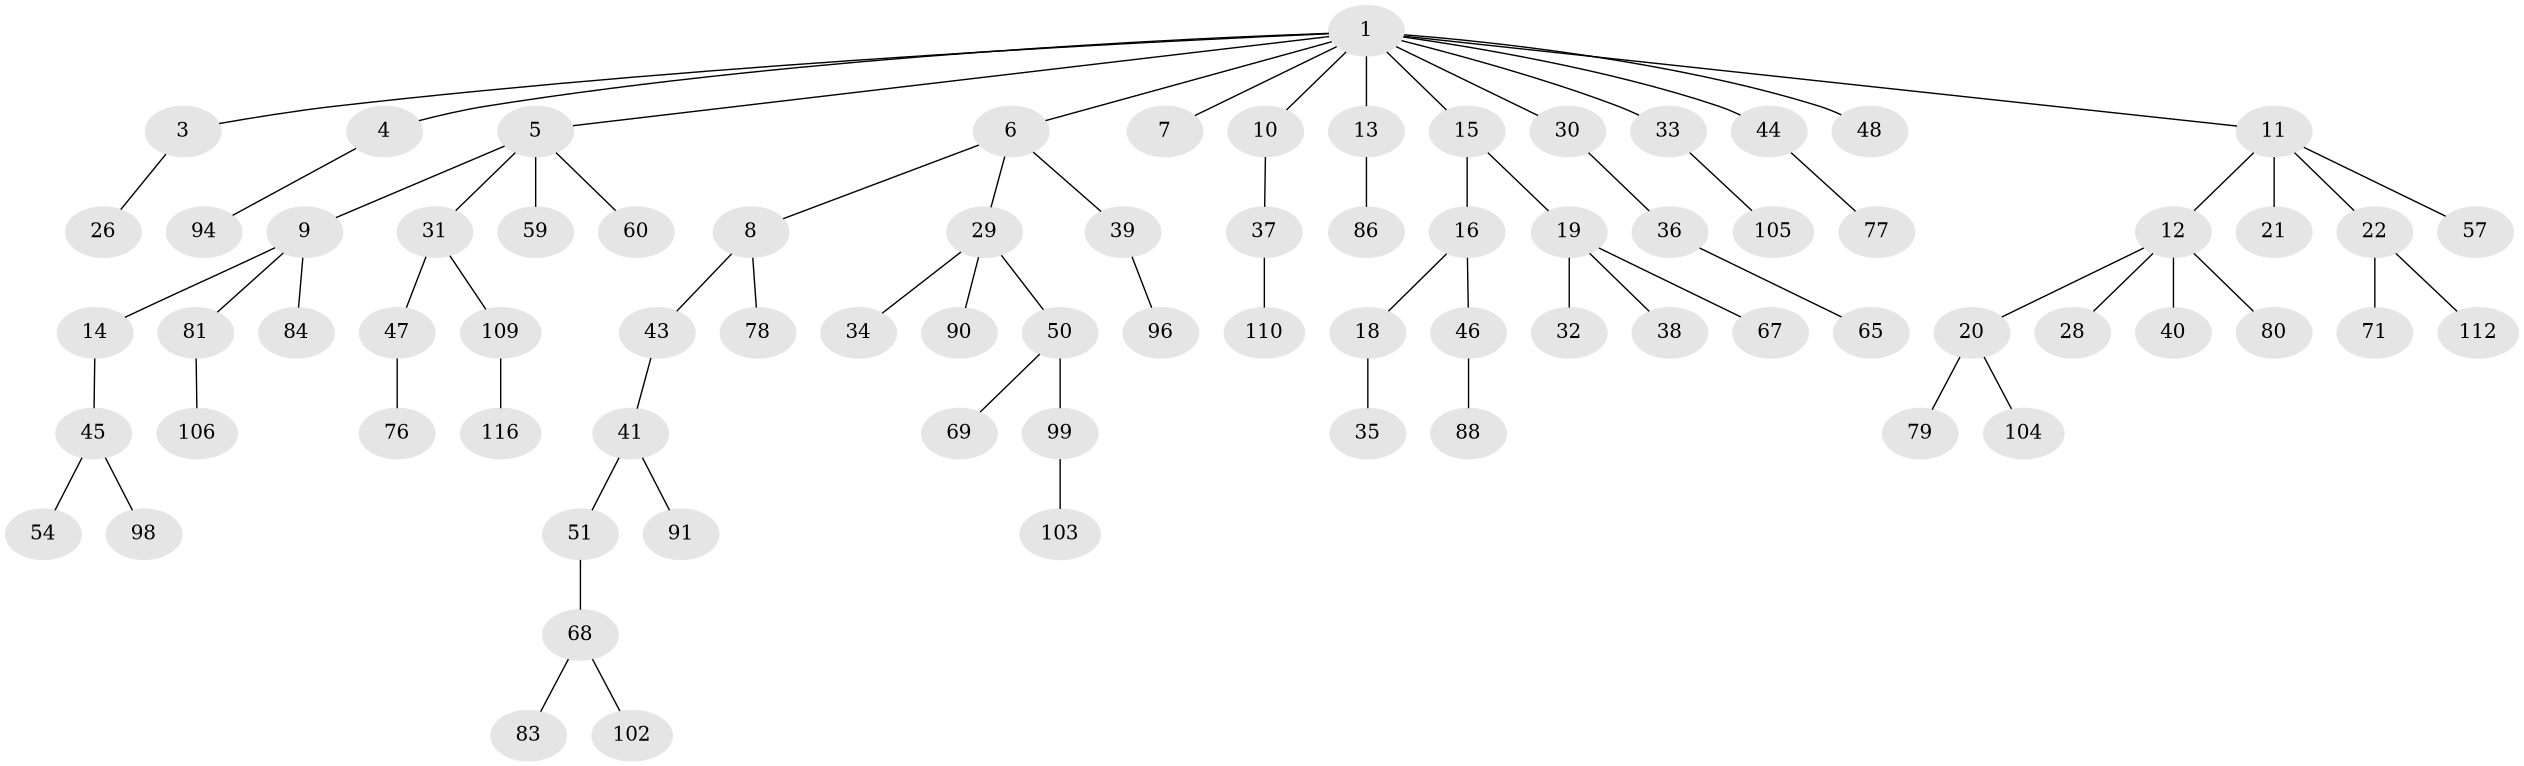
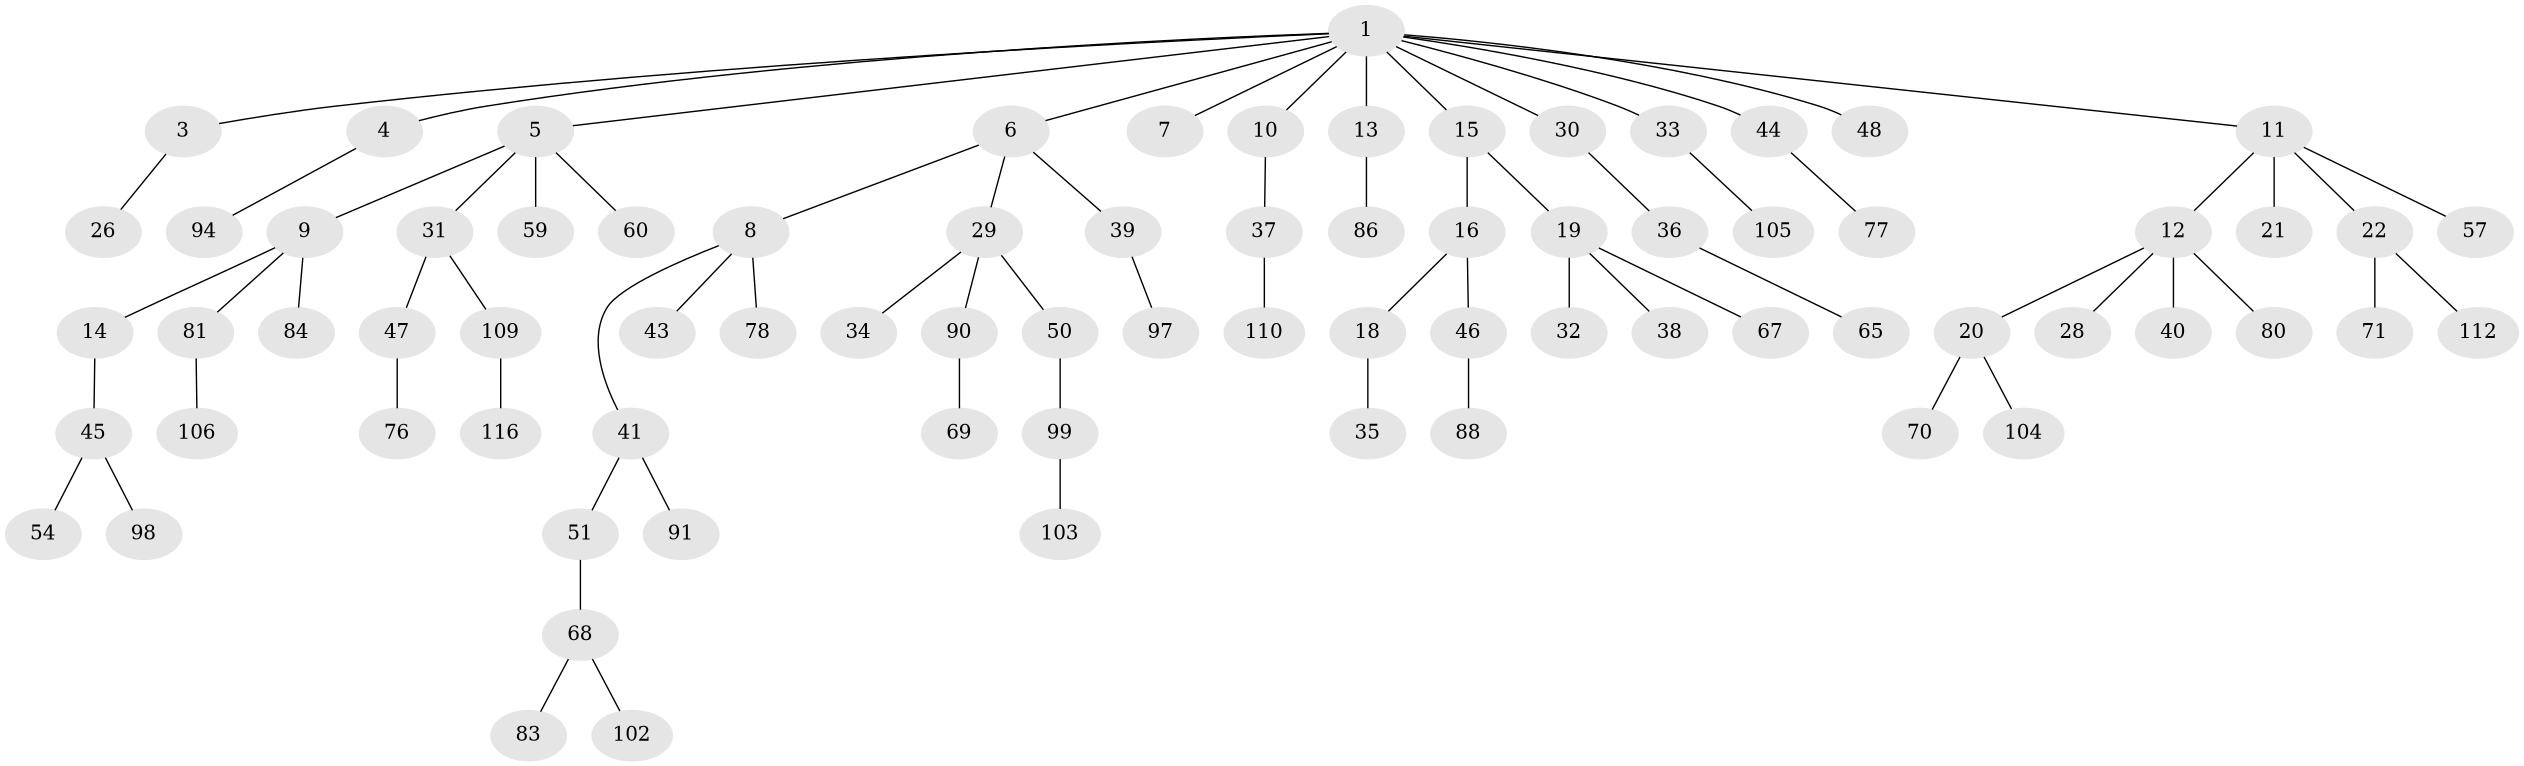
(1161, 333) -> (1161, 333)
(644, 383) -> (614, 299)
(1010, 383) -> (959, 383)
(1920, 434) -> (1920, 434)
